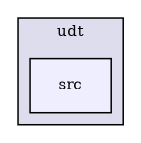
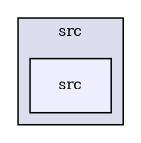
(71, 32) -> (71, 32)
